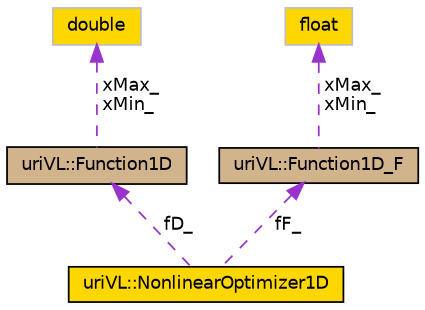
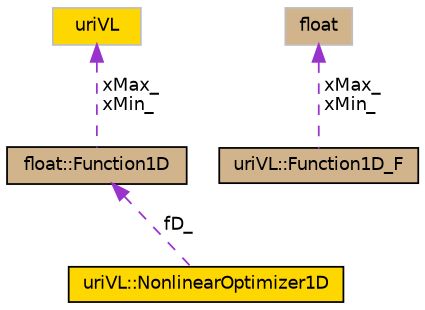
(97, 26) -> (97, 26)
(319, 26) -> (319, 26)
(97, 166) -> (97, 166)
(256, 231) -> none
